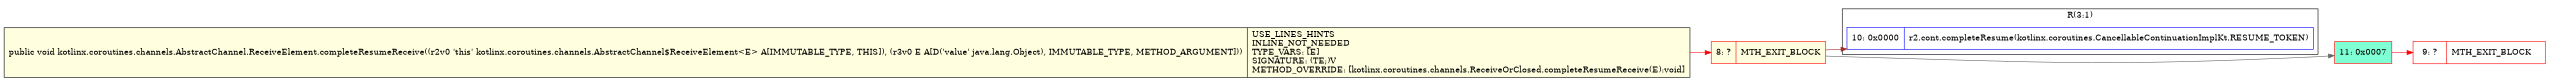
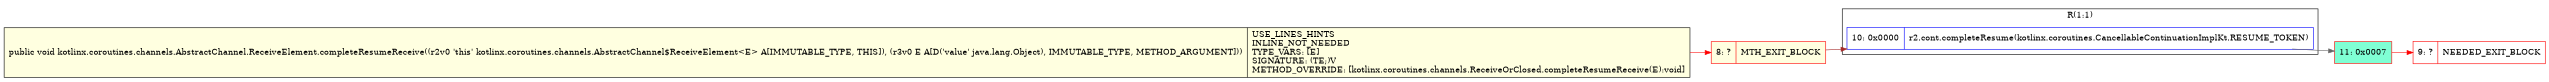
(2080, 16) -> (2080, 16)
(2492, 52) -> (2492, 52)
(2077, 63) -> (2310, 50)
